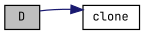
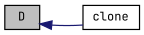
(55, 10) -> (67, 26)
